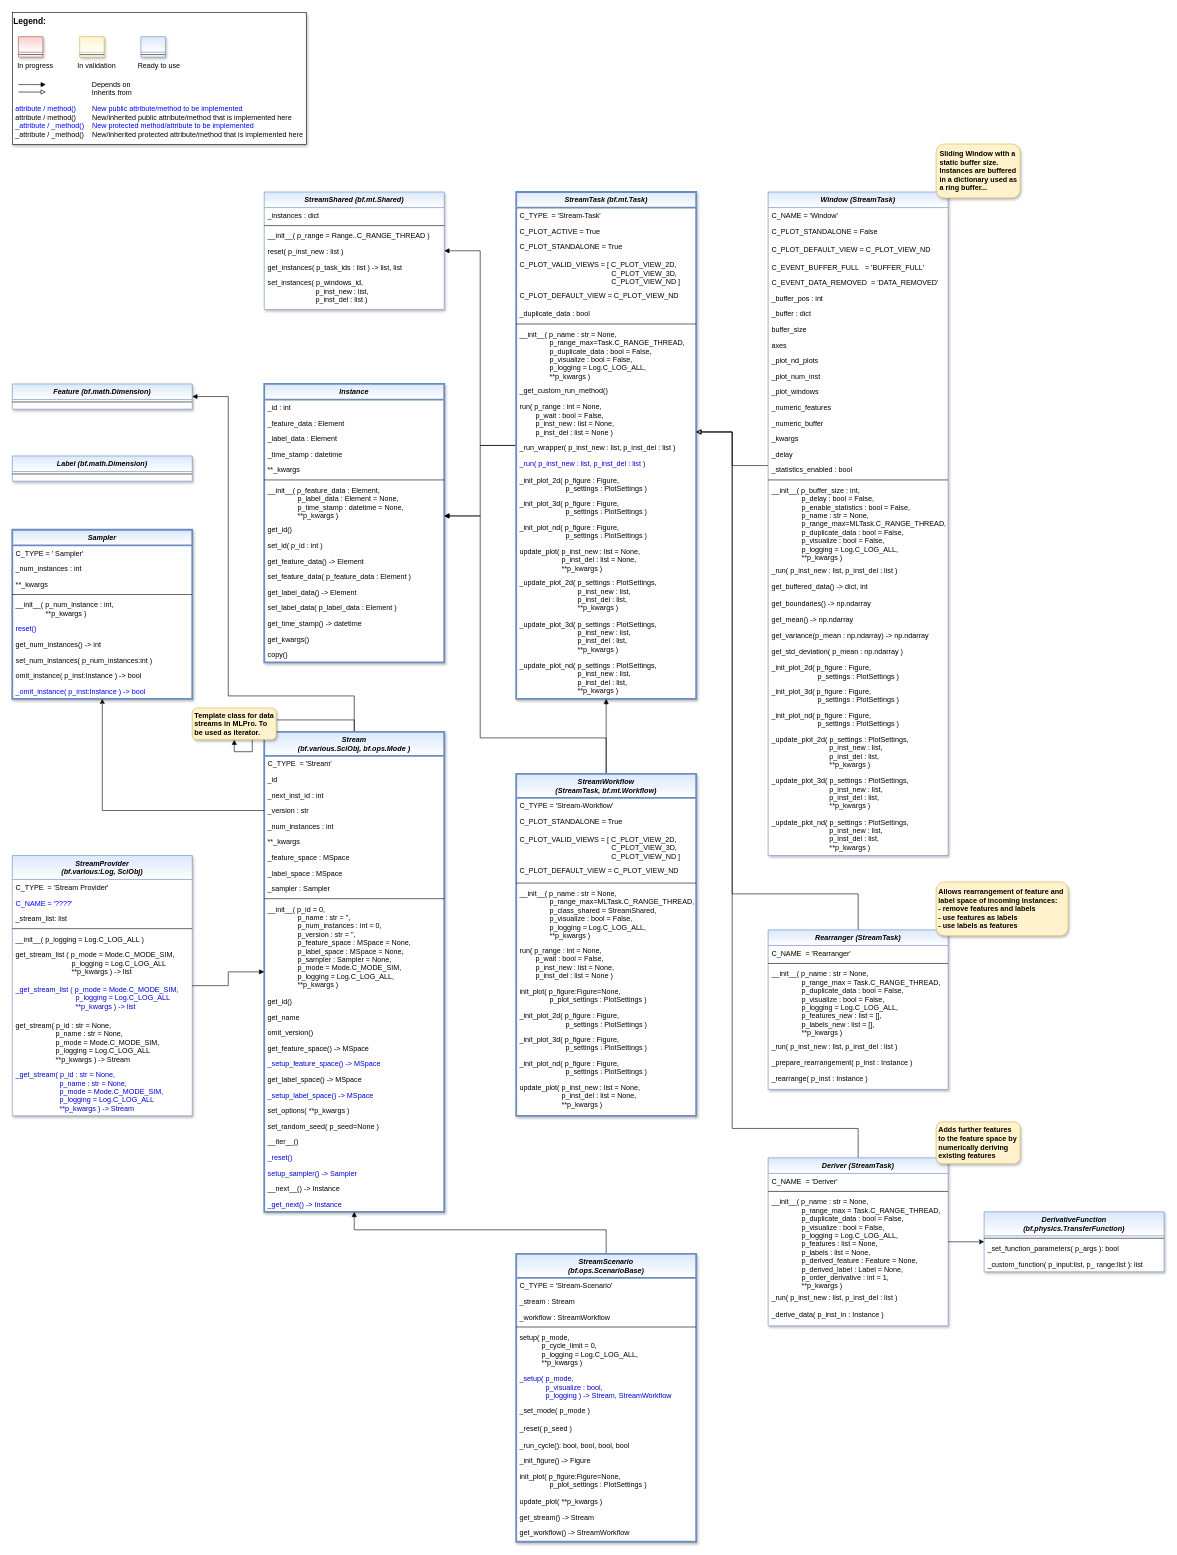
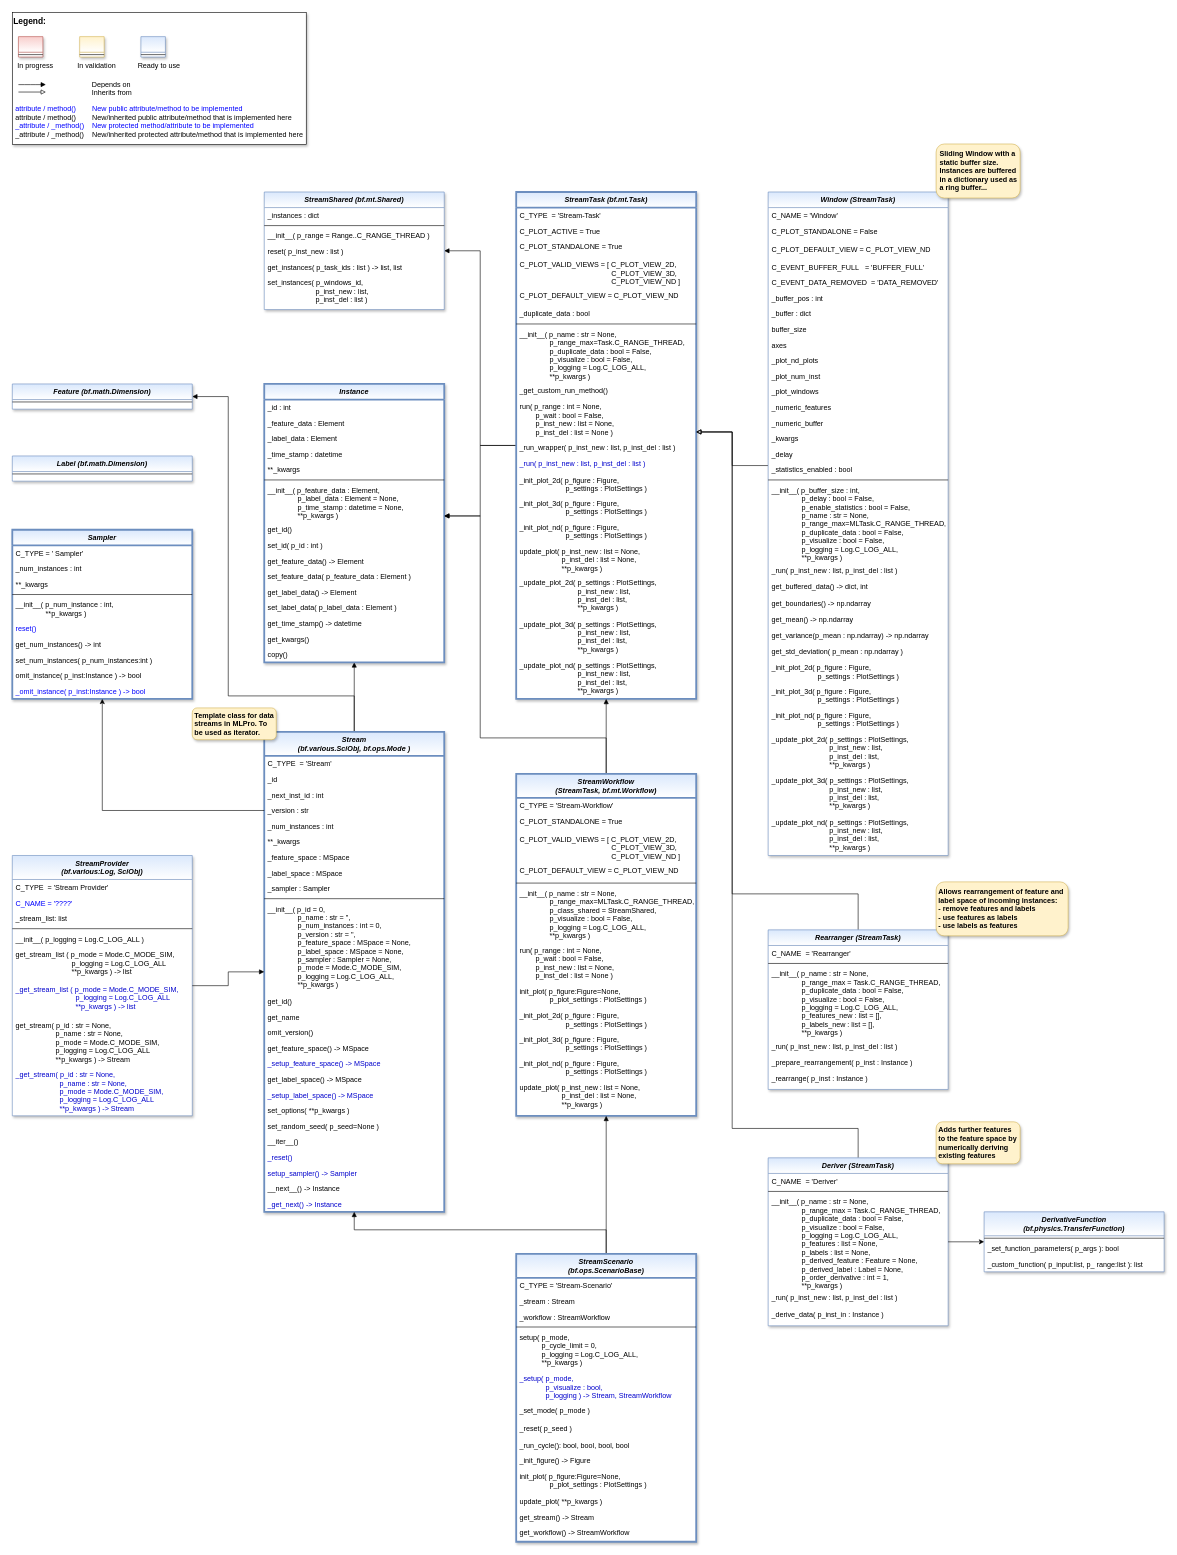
(234, 749) -> (354, 668)
none -> (606, 1122)
